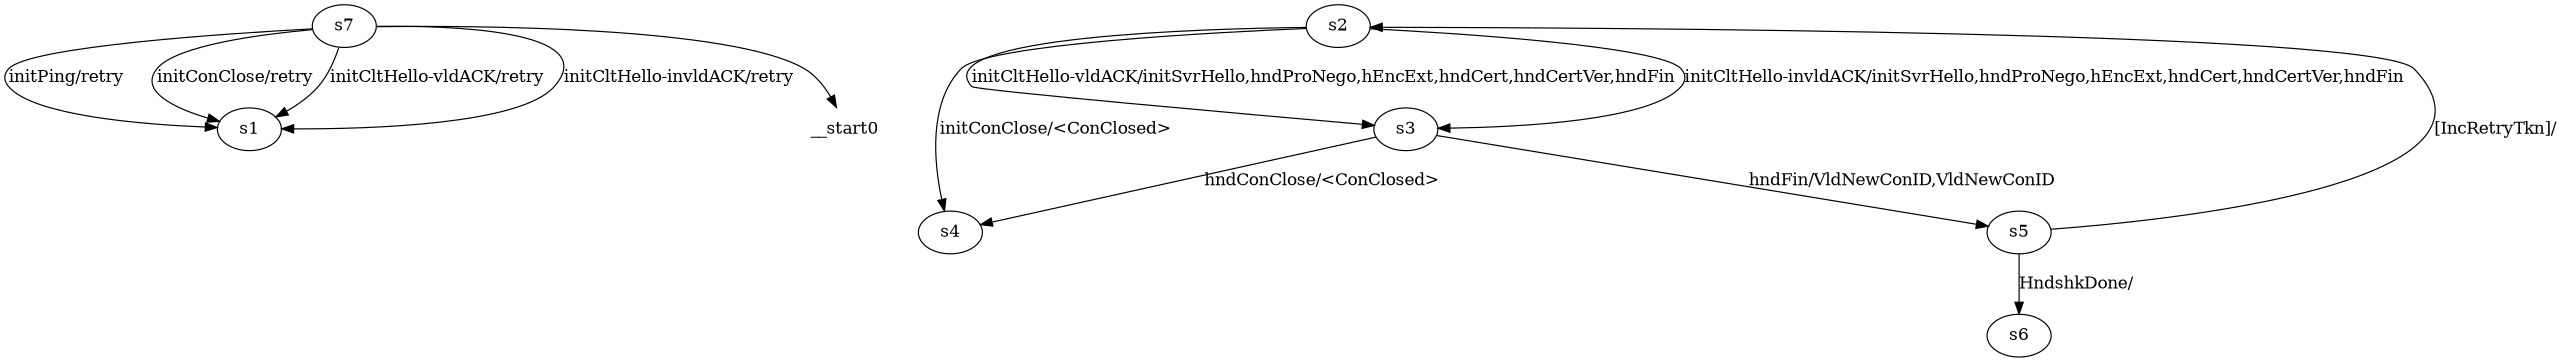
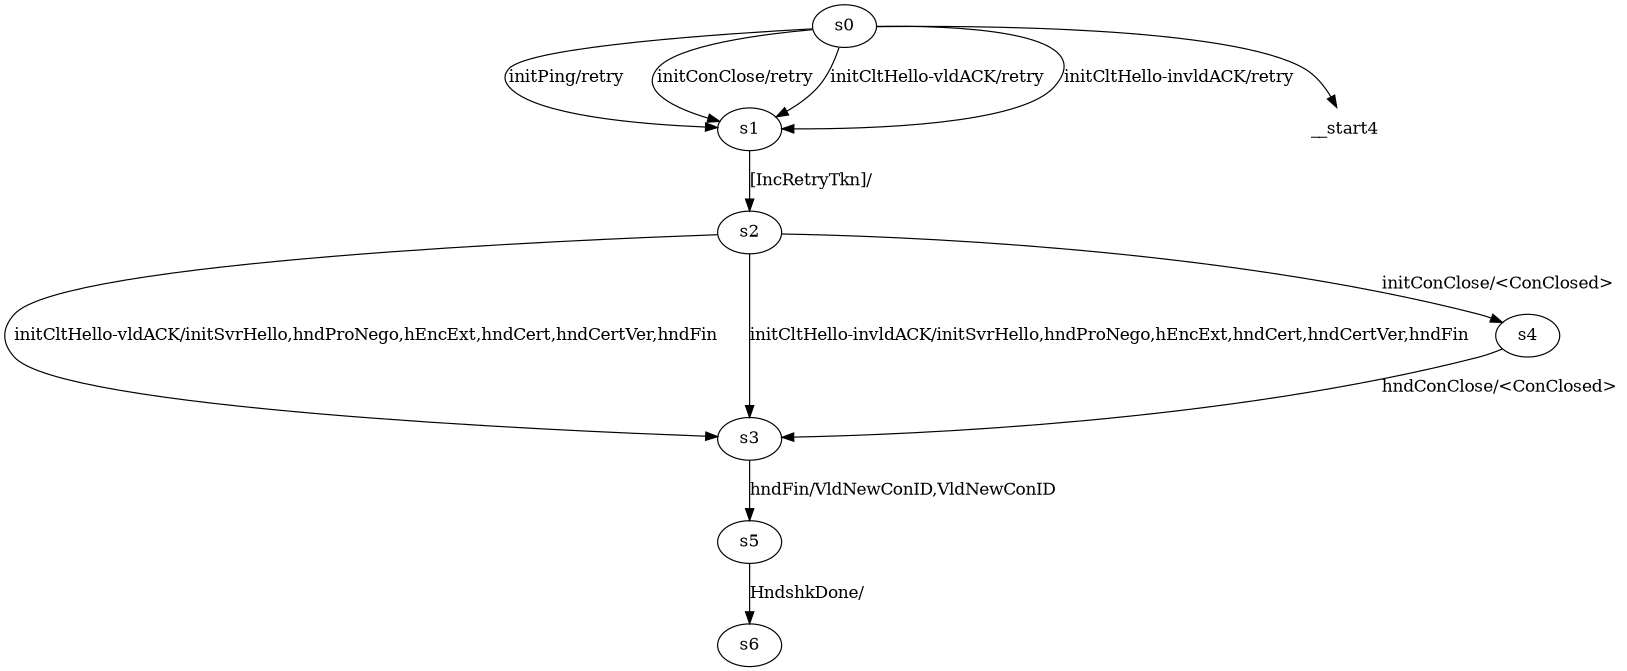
(344, 26) -> (845, 26)
(2132, 40) -> (750, 175)
(845, 129) -> (1345, 129)
(1184, 180) -> (1151, 414)
